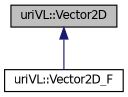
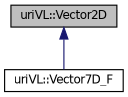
(64, 81) -> (64, 81)
